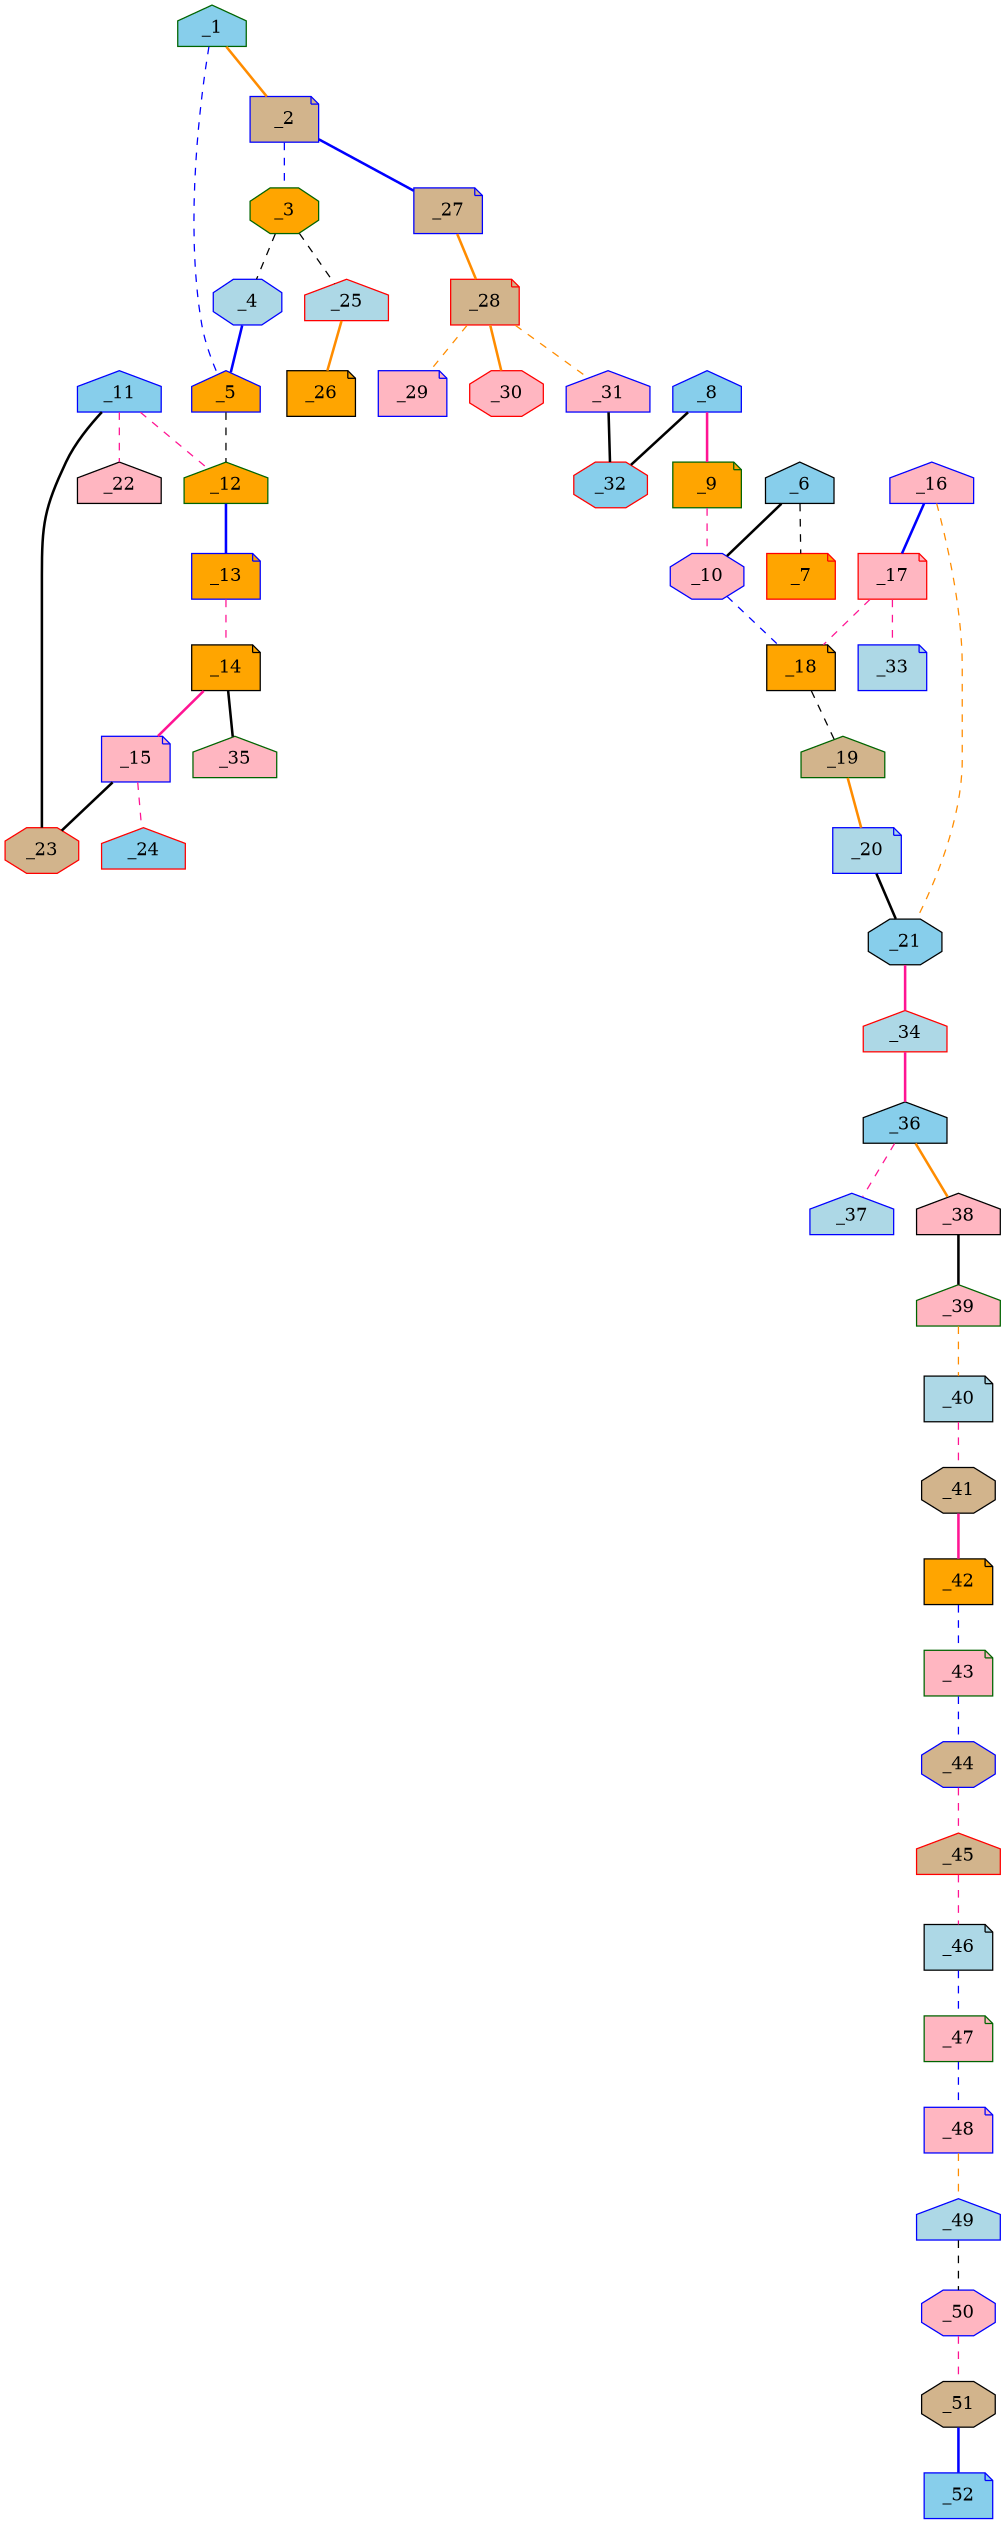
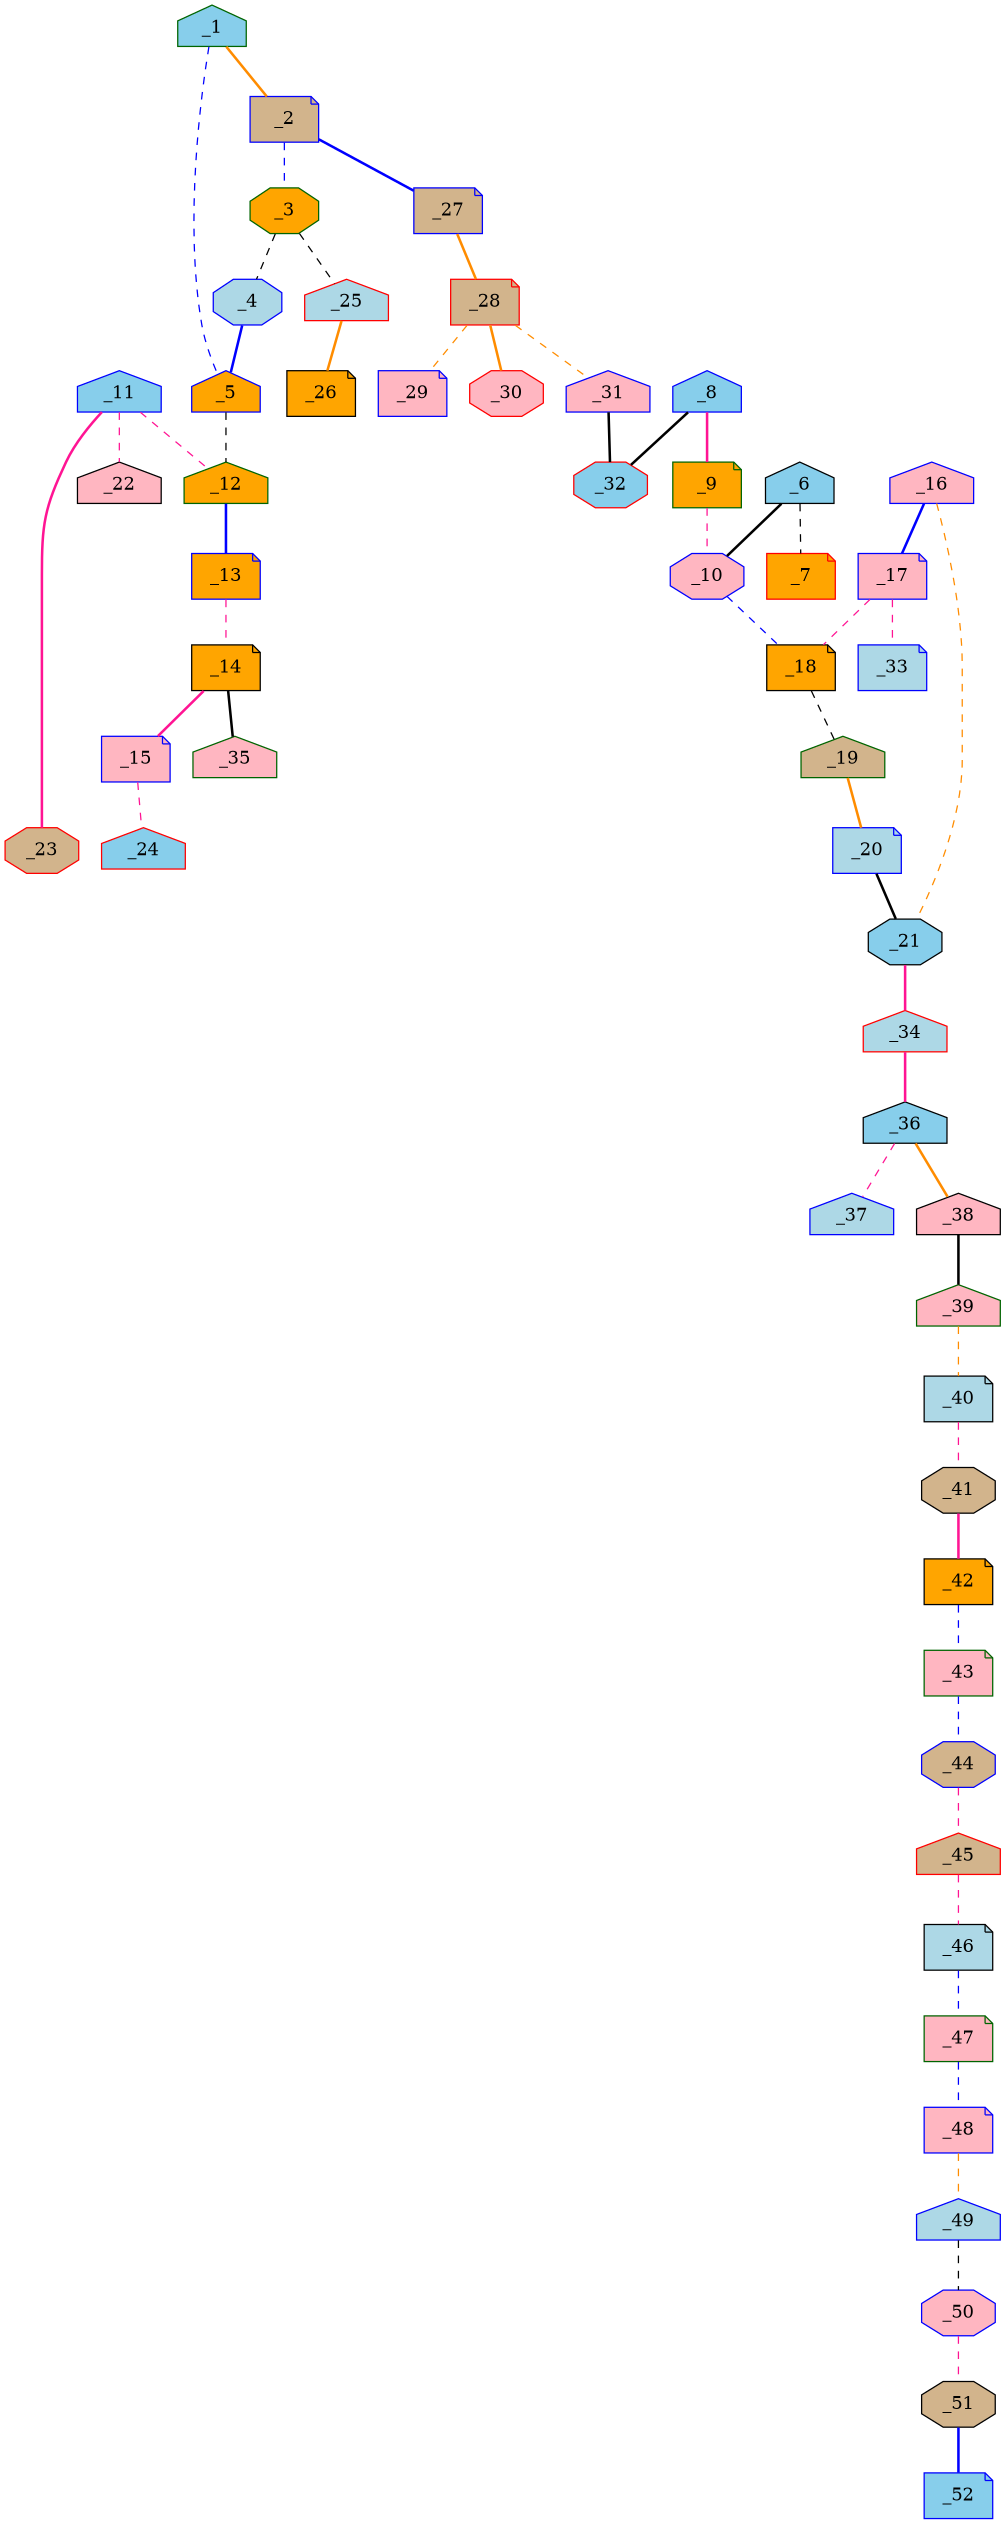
(892, 576) -> (892, 576)
(42, 612) -> (42, 612)
(87, 806) -> none
